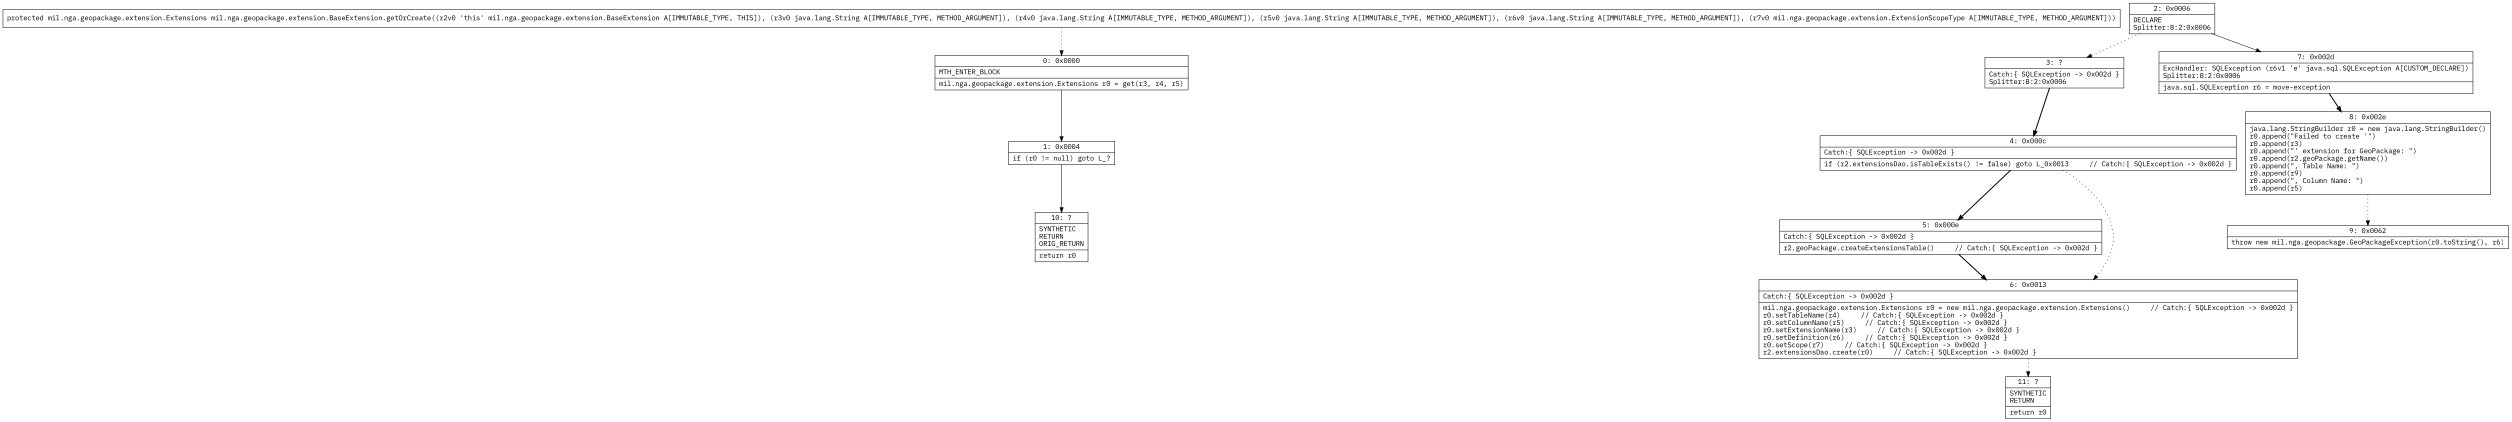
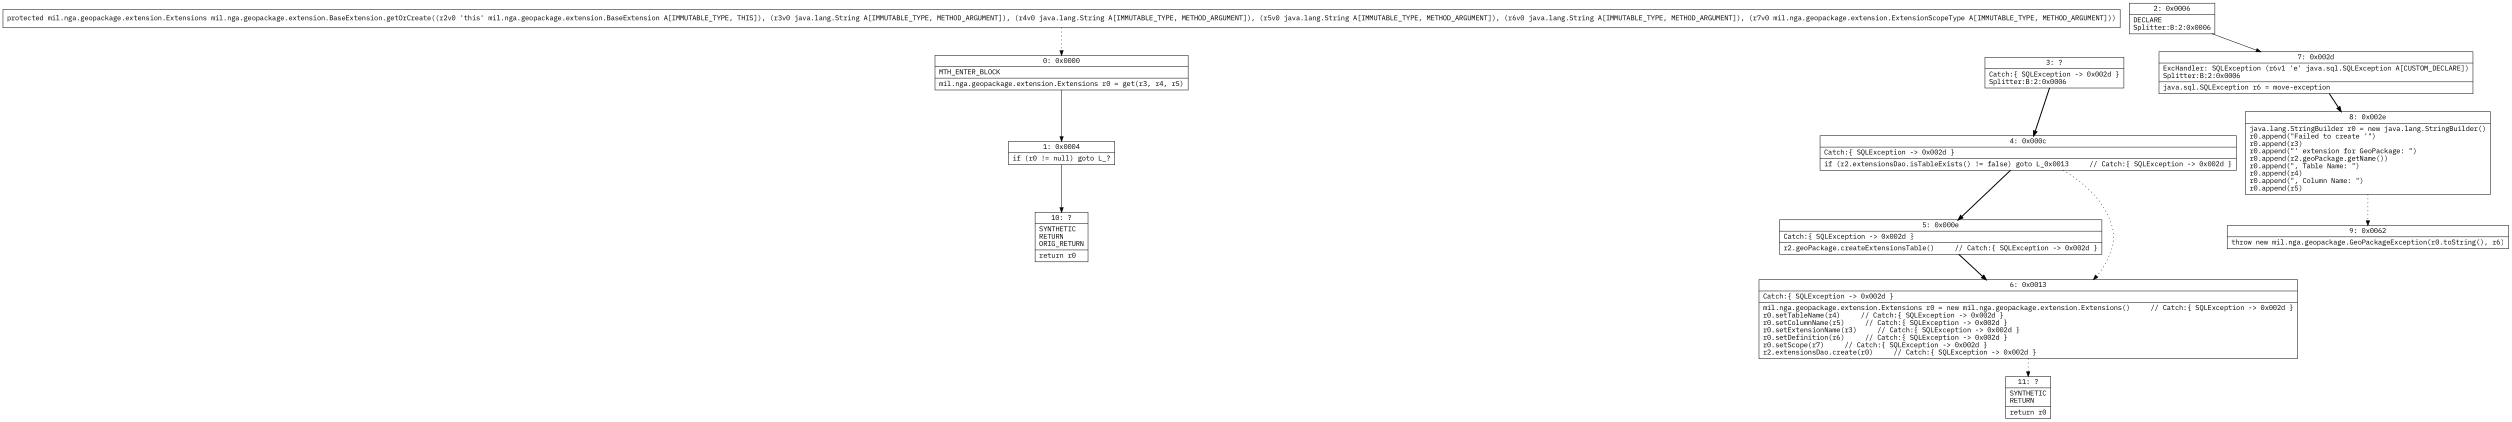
(2116, 45) -> none
(2276, 174) -> (2276, 174)
